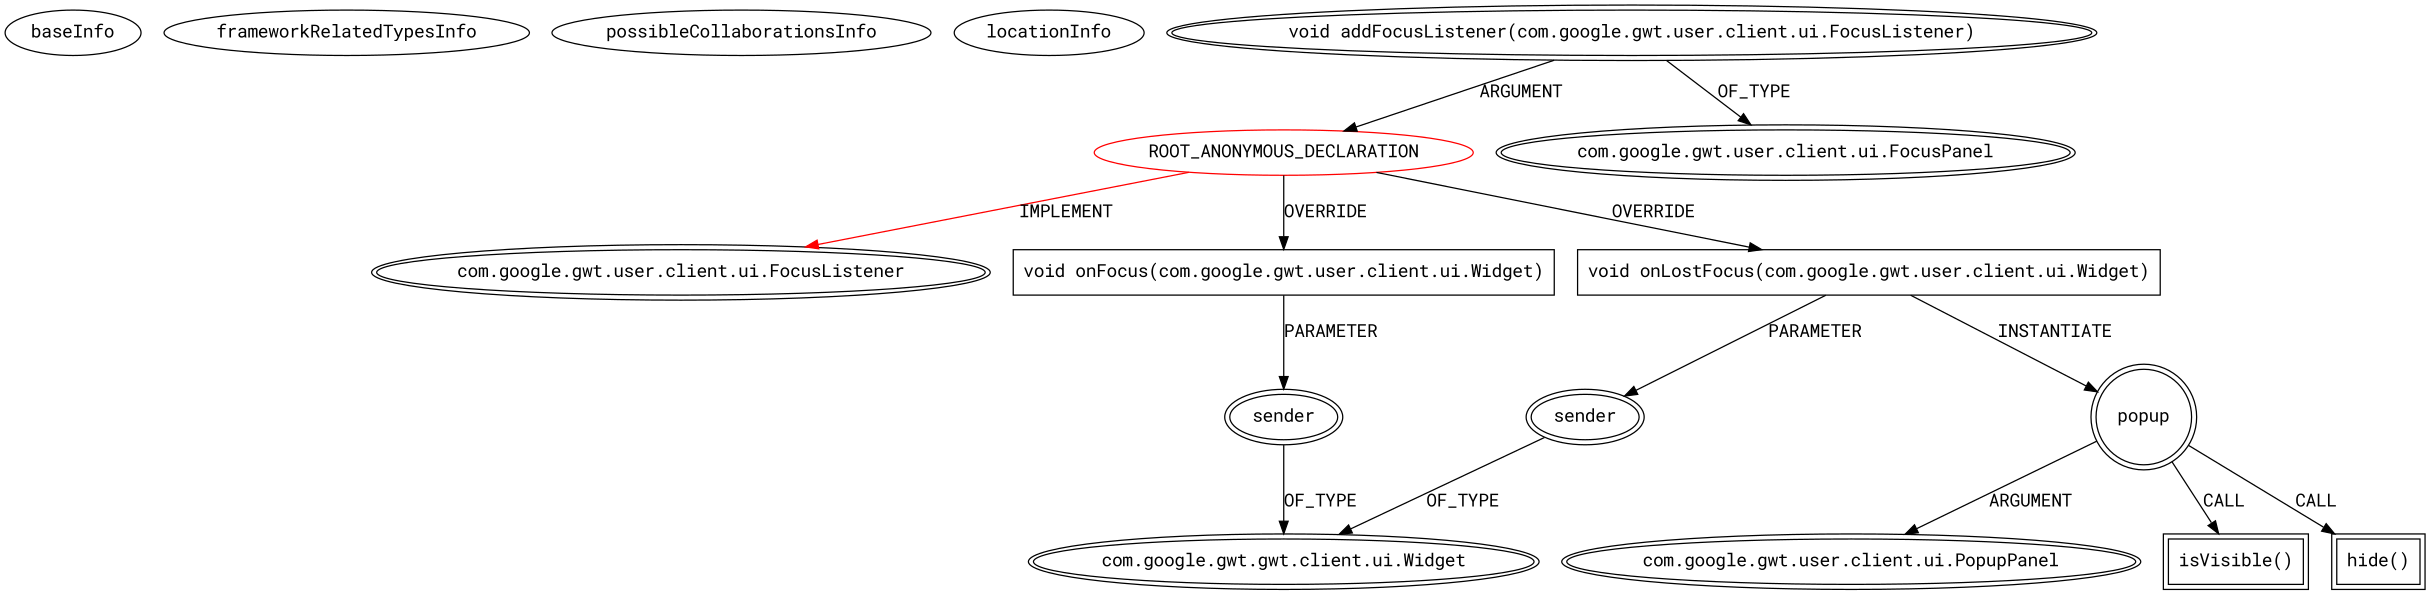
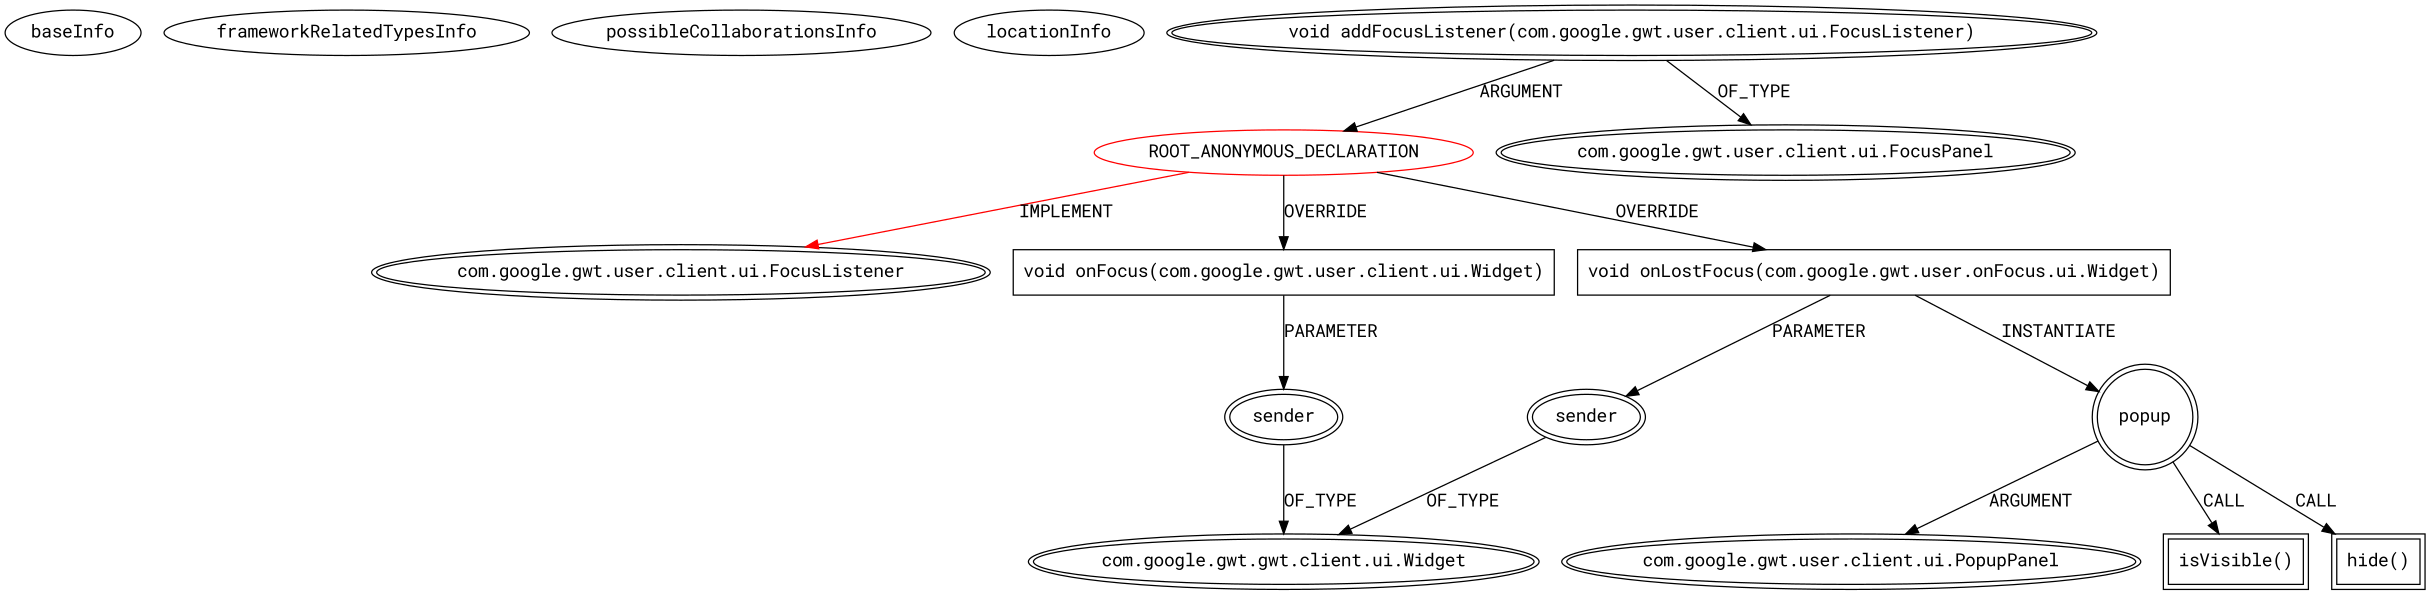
(1869, 272) -> (1874, 272)
